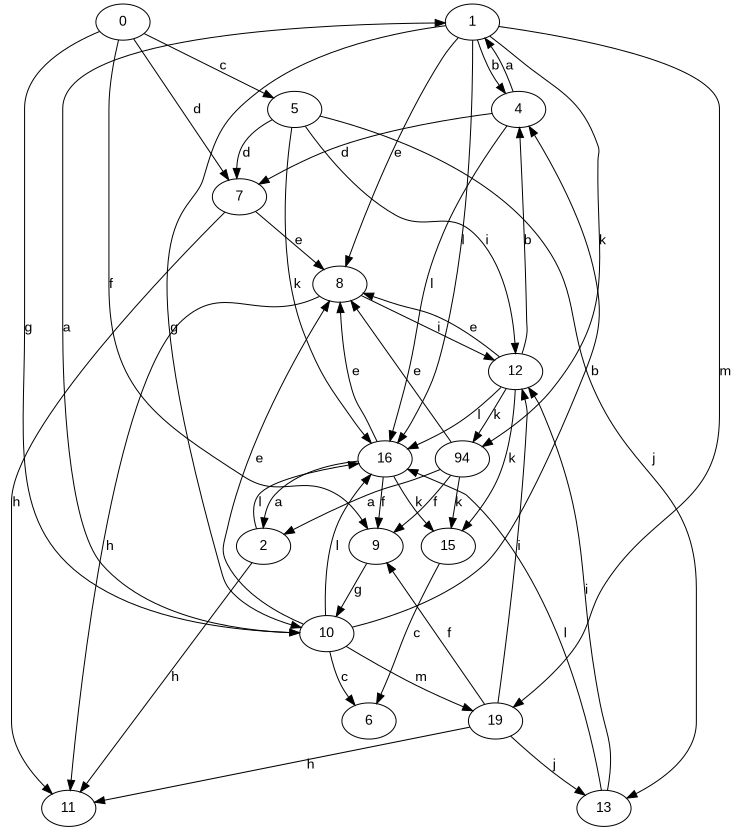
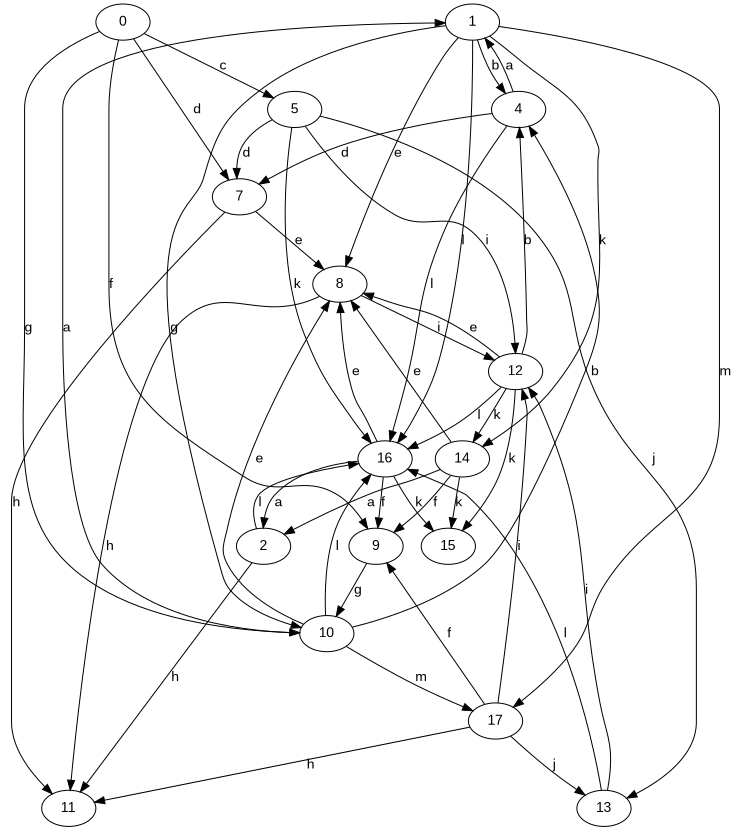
(462, 459) -> (462, 459)
(369, 721) -> none
(496, 721) -> (496, 721)
